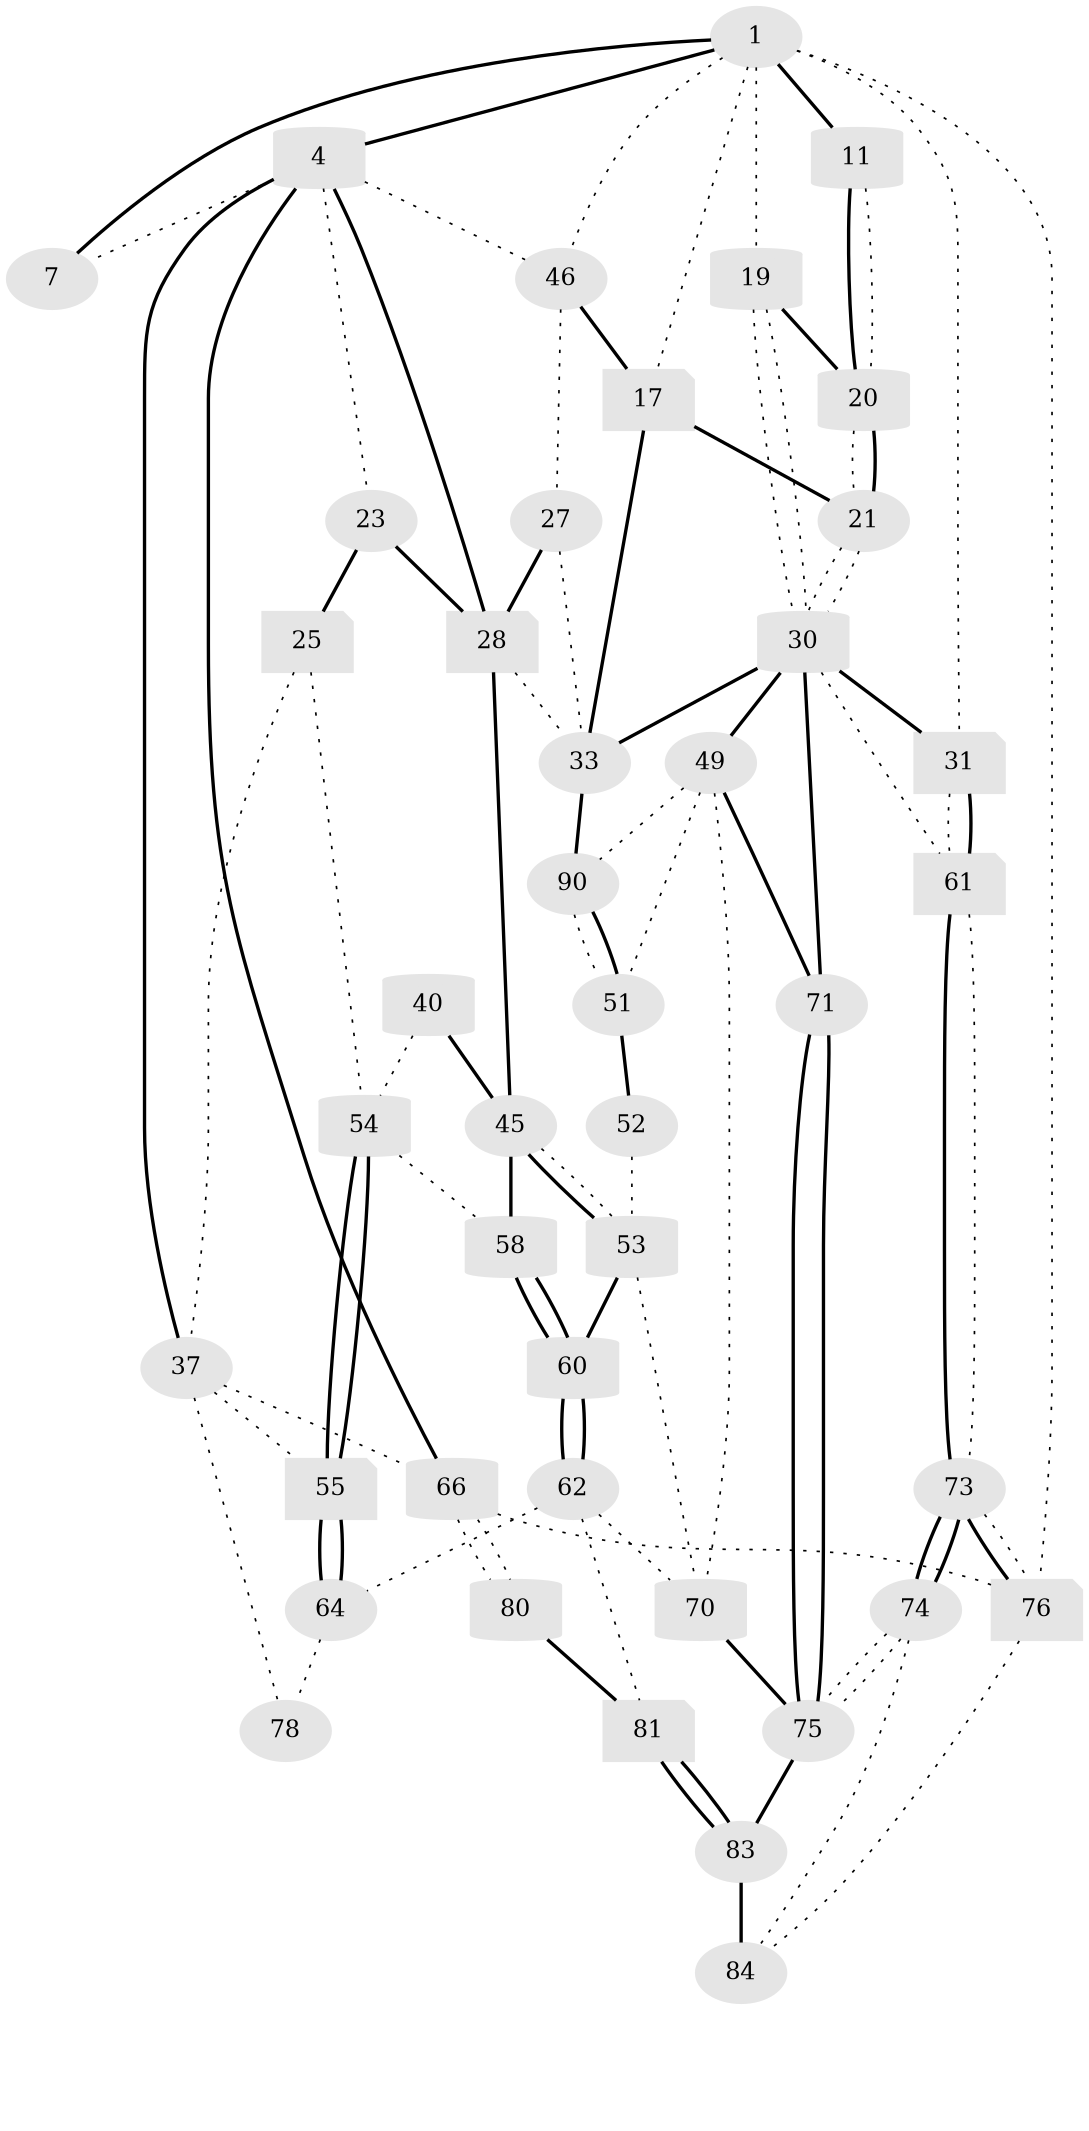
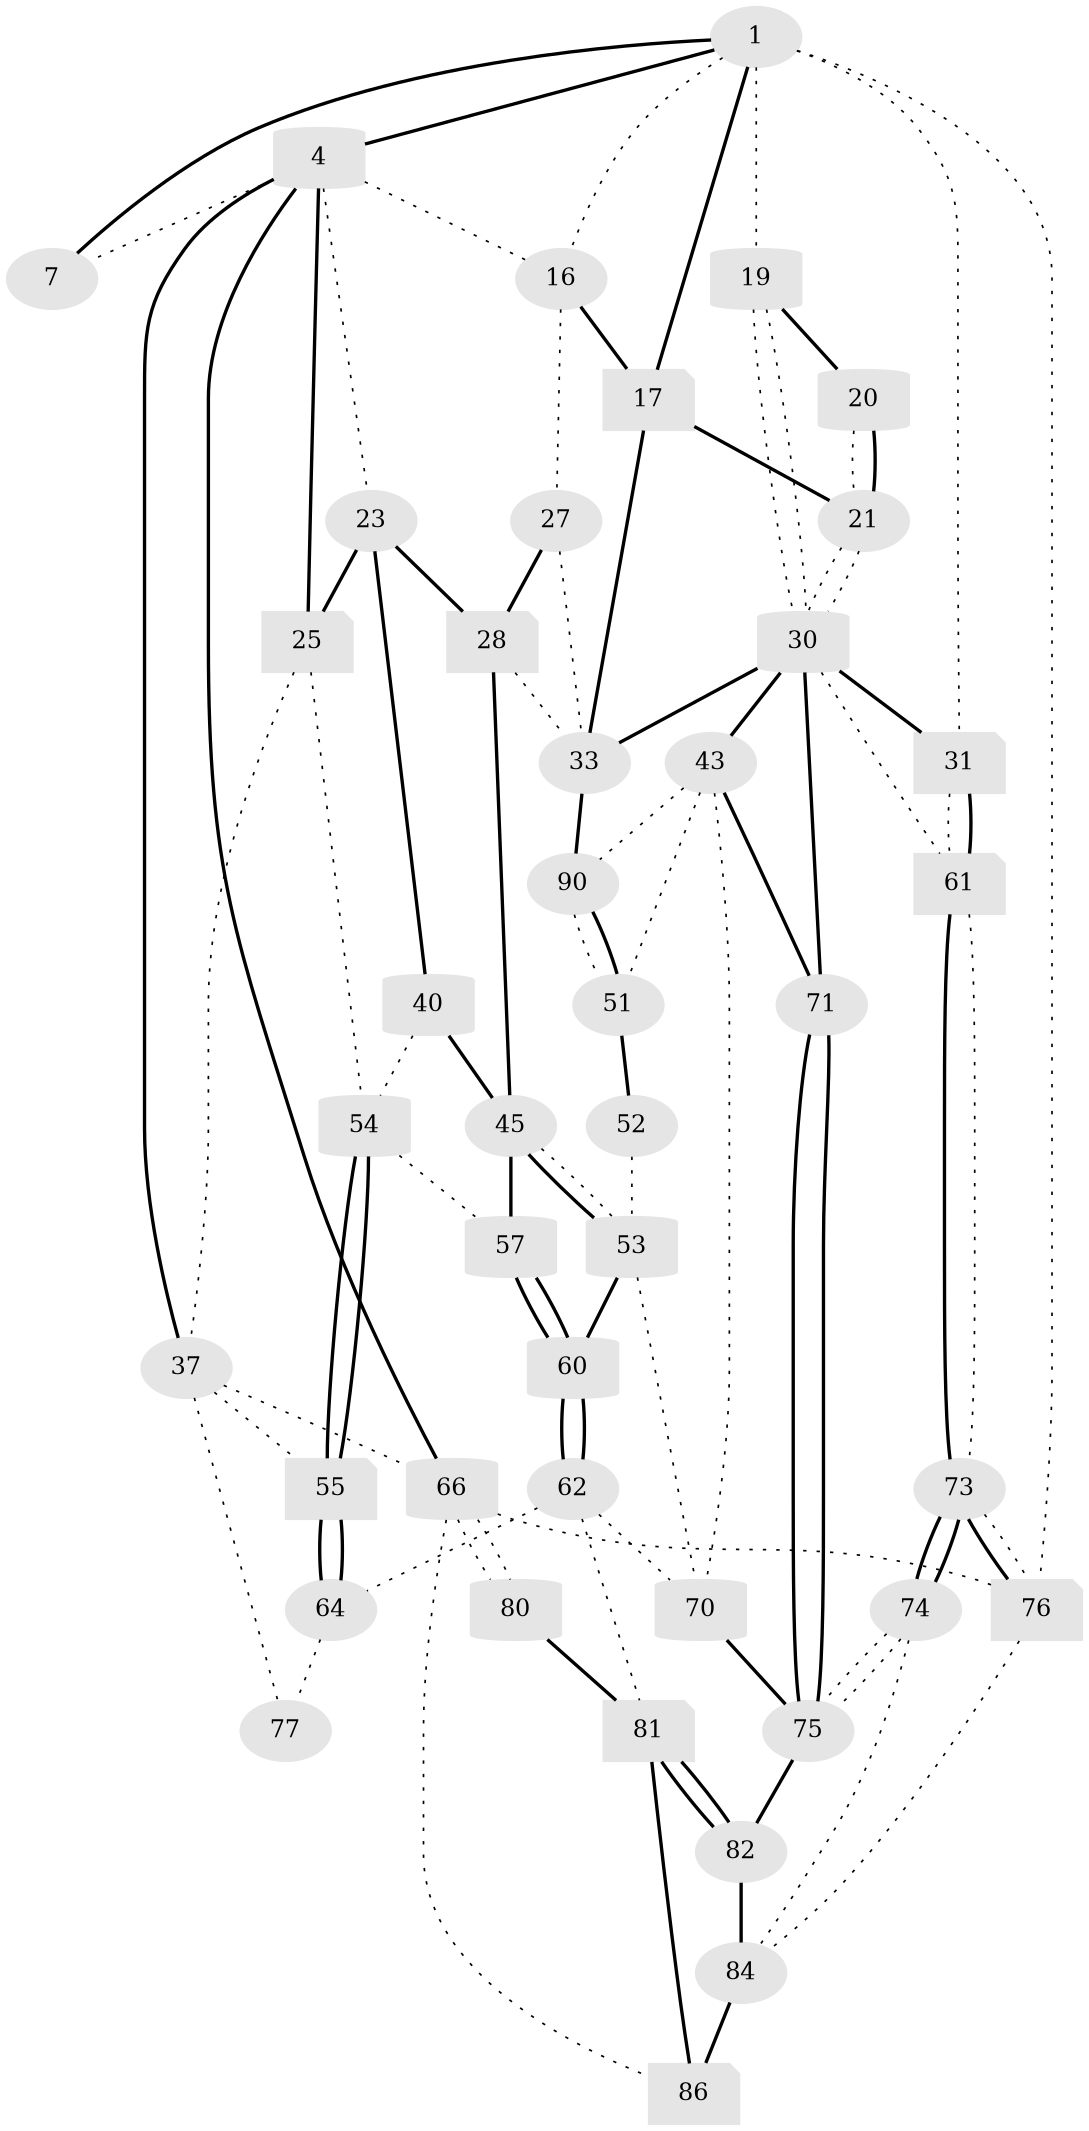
(857, 158) -> none
(703, 218) -> (703, 218)
(561, 279) -> (561, 279)
(416, 398) -> (313, 400)
none -> (400, 763)
(711, 763) -> (711, 763)
(511, 1247) -> (511, 1247)
(286, 1731) -> (286, 1731)
(741, 1852) -> (741, 1852)
none -> (694, 2094)
